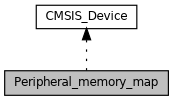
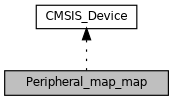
(87, 83) -> (87, 83)
